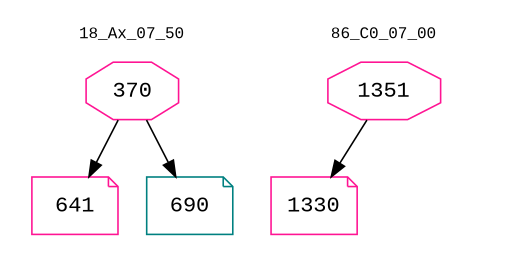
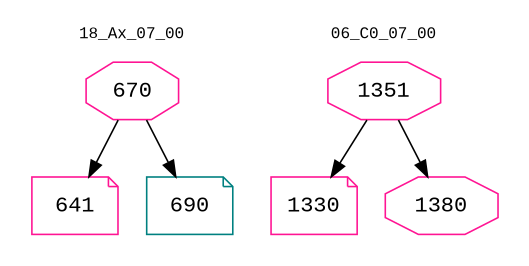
(132, 34) -> (132, 34)
(384, 34) -> (384, 34)
(132, 91) -> (132, 91)
none -> (442, 206)
